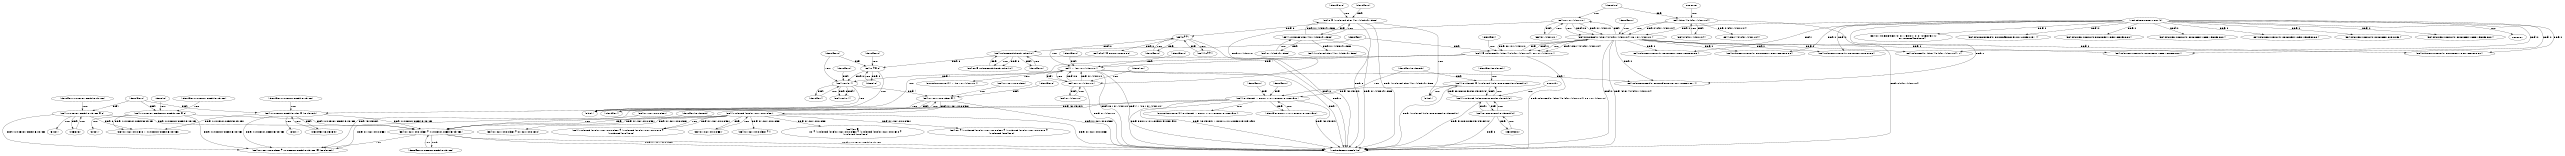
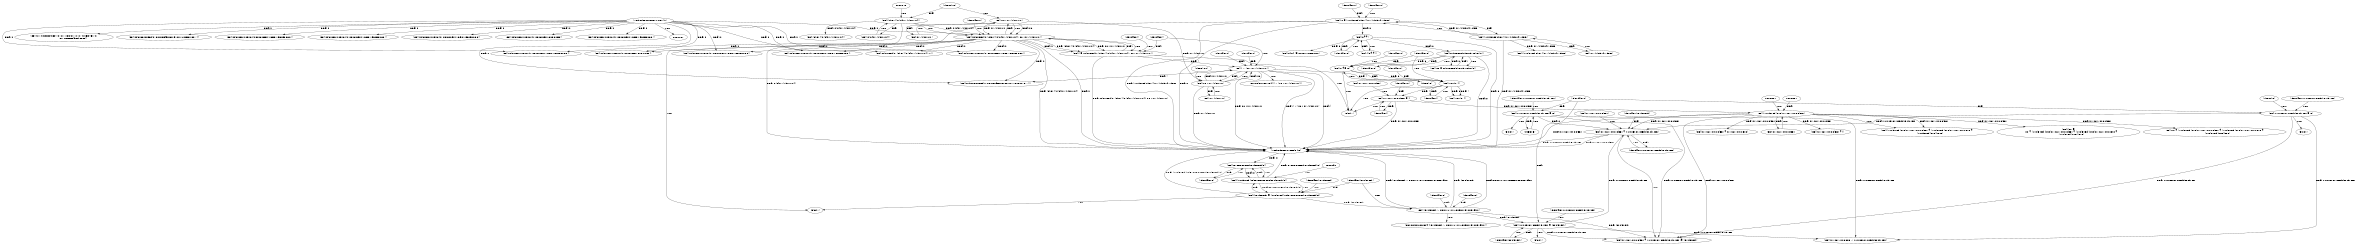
(876, 76) -> (1375, 76)
none -> (1771, 99)
none -> (1792, 99)
(160, 114) -> (2291, 114)
(1291, 114) -> none
(109, 121) -> (1875, 180)
(177, 121) -> (1556, 121)
(1439, 147) -> (1267, 157)
